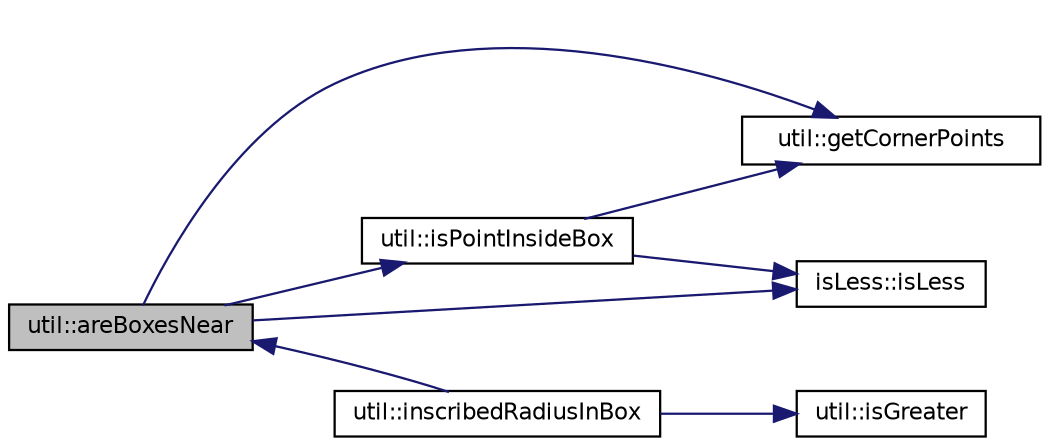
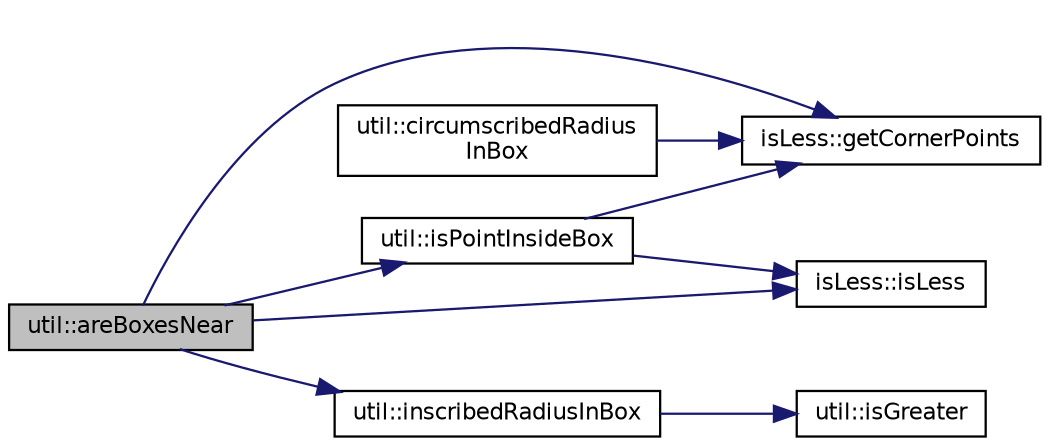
none -> (497, 141)
(891, 141) -> (891, 141)
(363, 367) -> (248, 369)
